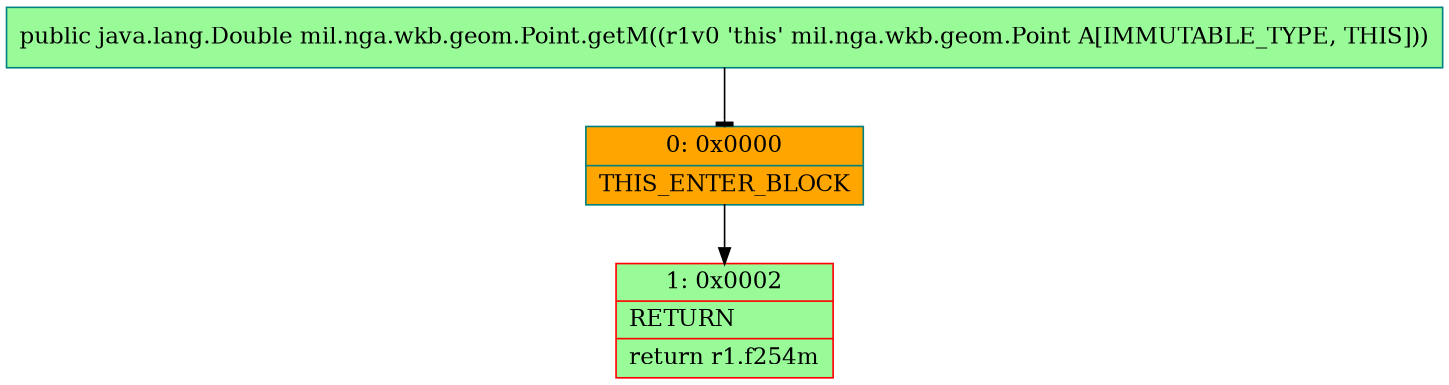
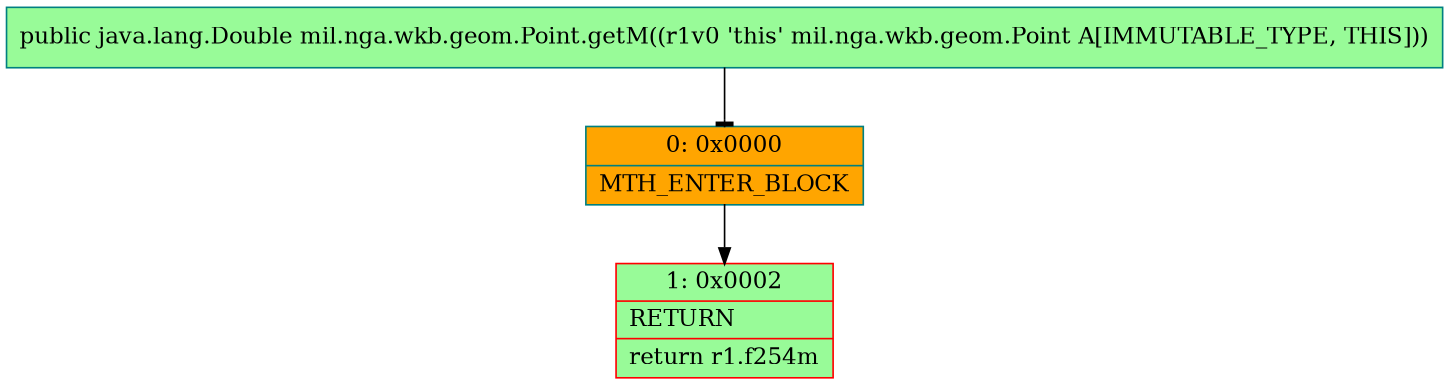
(725, 184) -> (725, 184)
